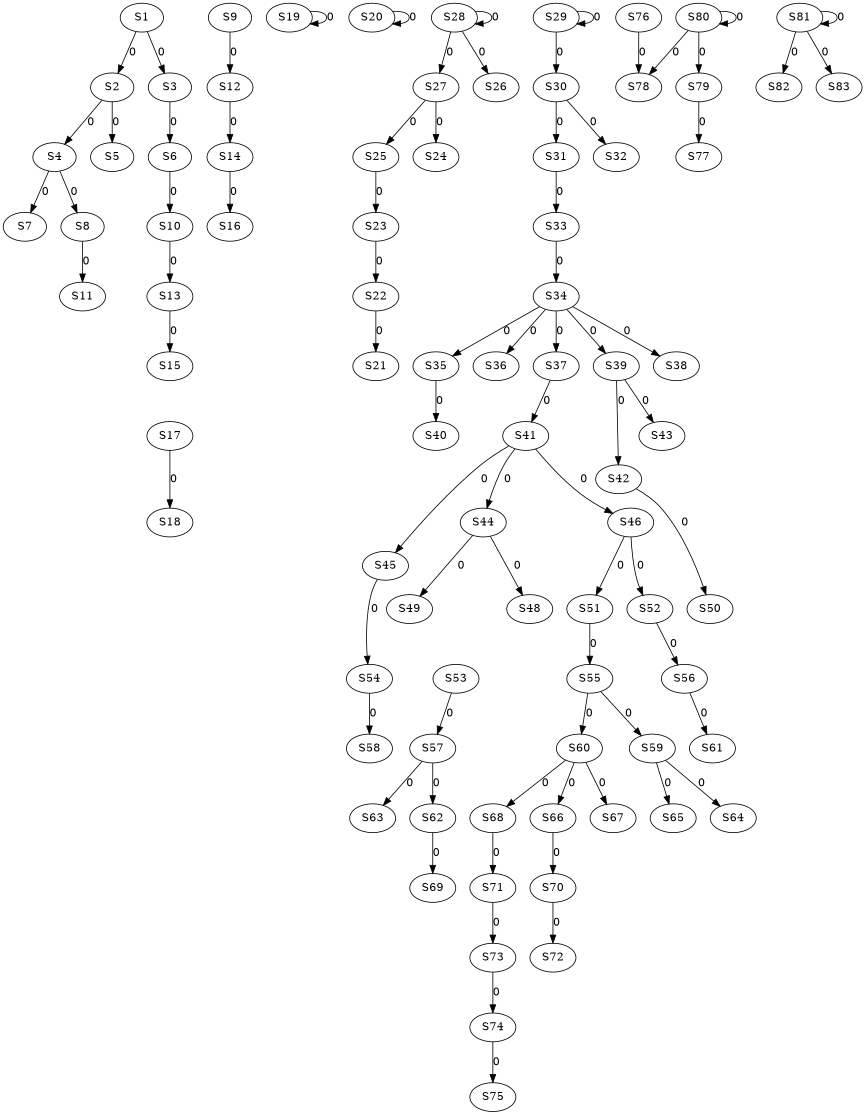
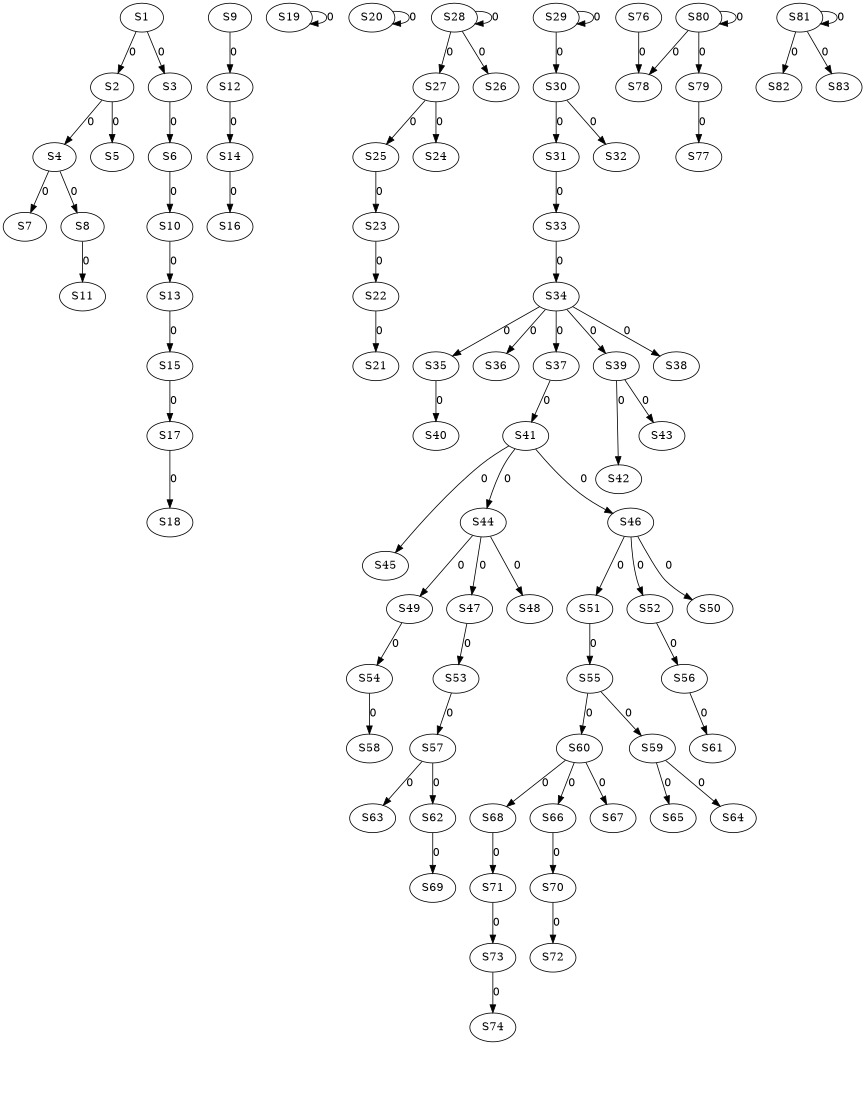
none -> (170, 397)
(678, 532) -> (657, 570)
none -> (470, 609)
(367, 617) -> (391, 641)
(493, 1097) -> none
